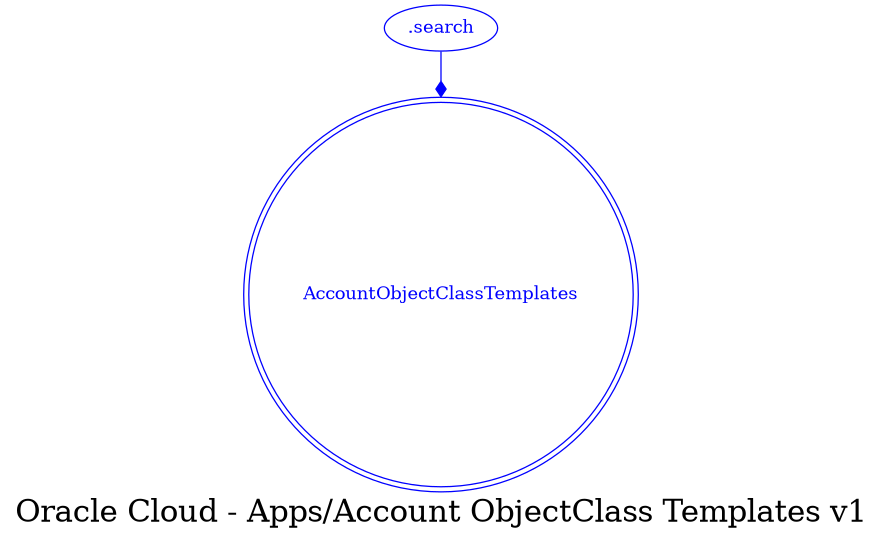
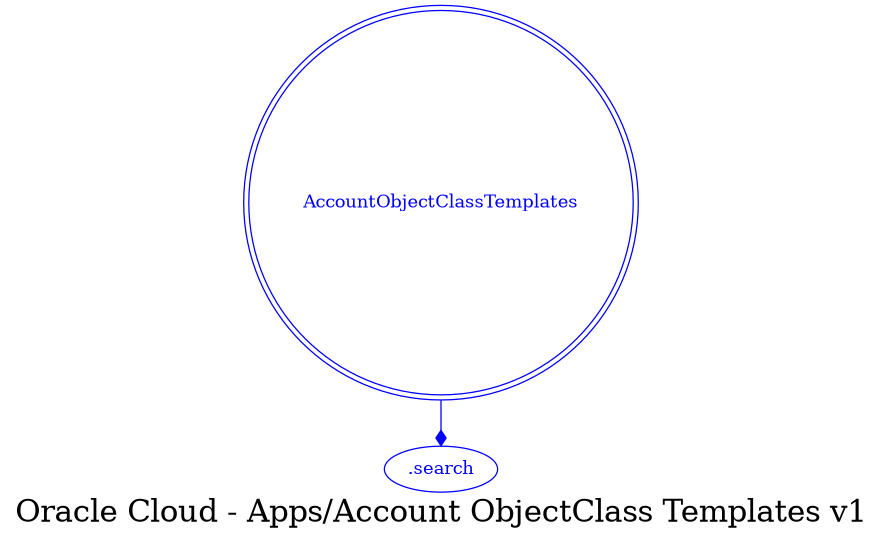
(441, 66) -> (441, 415)
